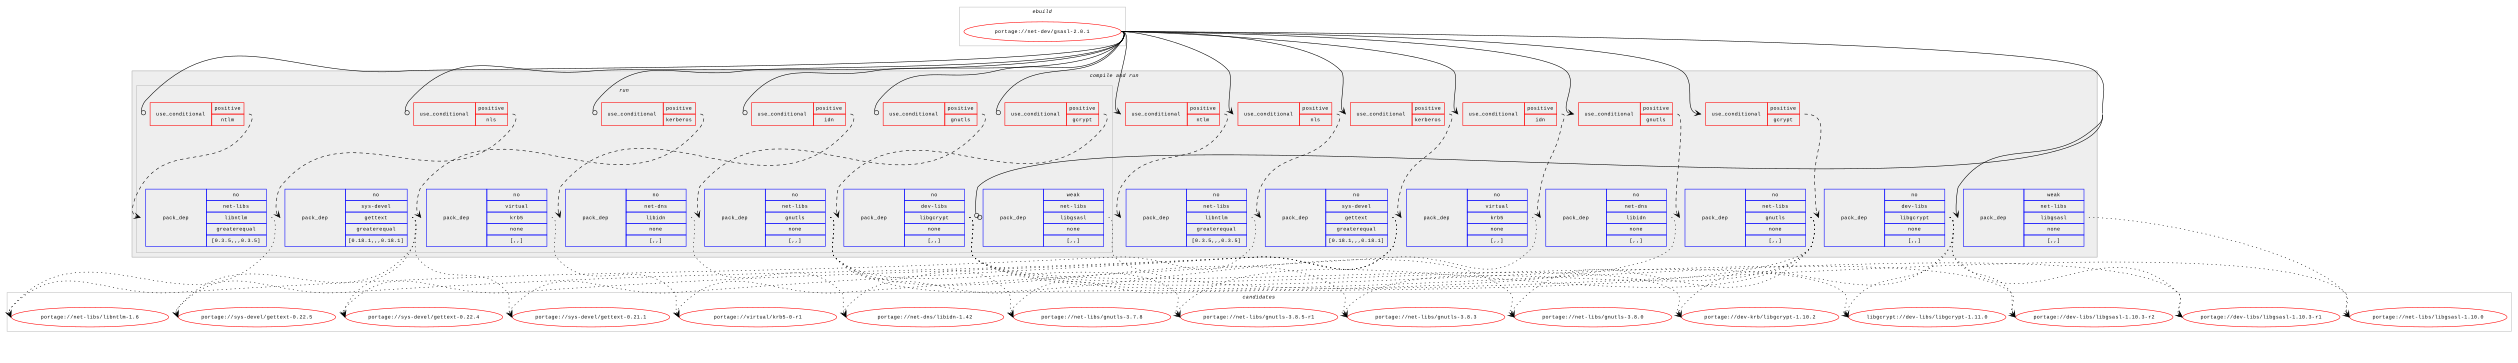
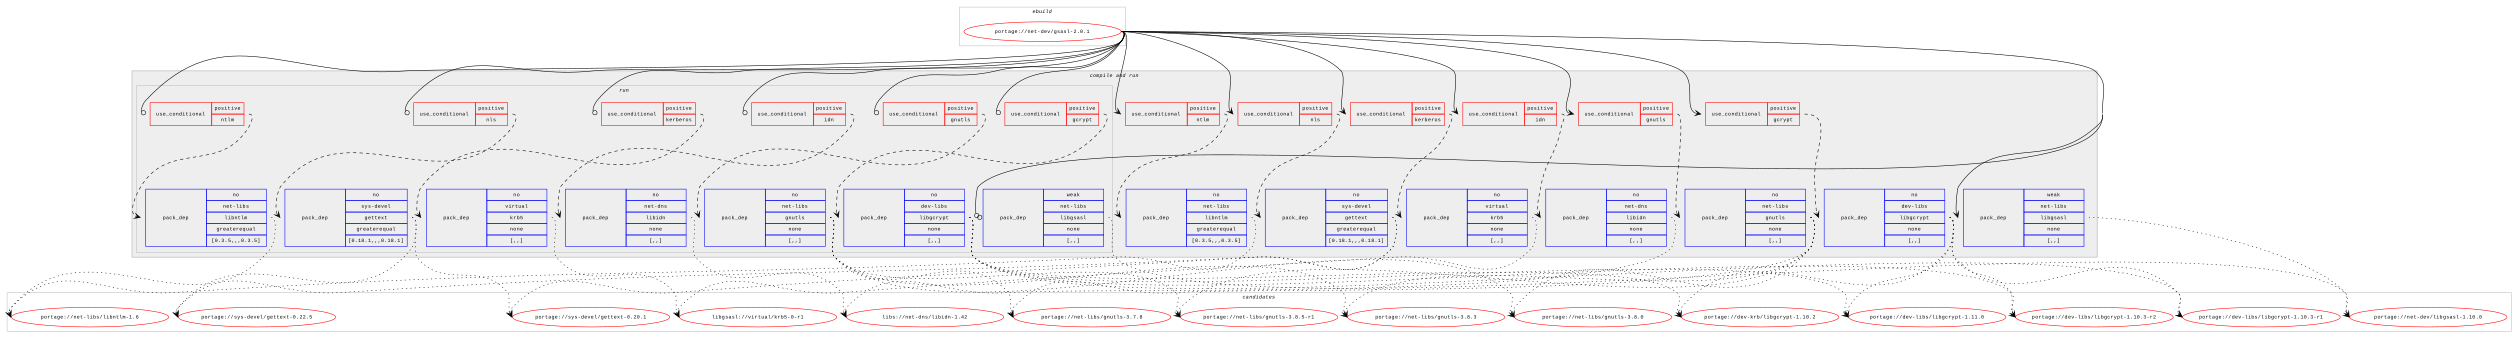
(424, 317) -> none
(591, 317) -> (591, 317)
(758, 317) -> (758, 317)
(925, 317) -> (925, 317)
(1927, 317) -> (1927, 317)
(2094, 317) -> (2094, 317)
(2261, 317) -> (2261, 317)
(2428, 317) -> (2428, 317)
